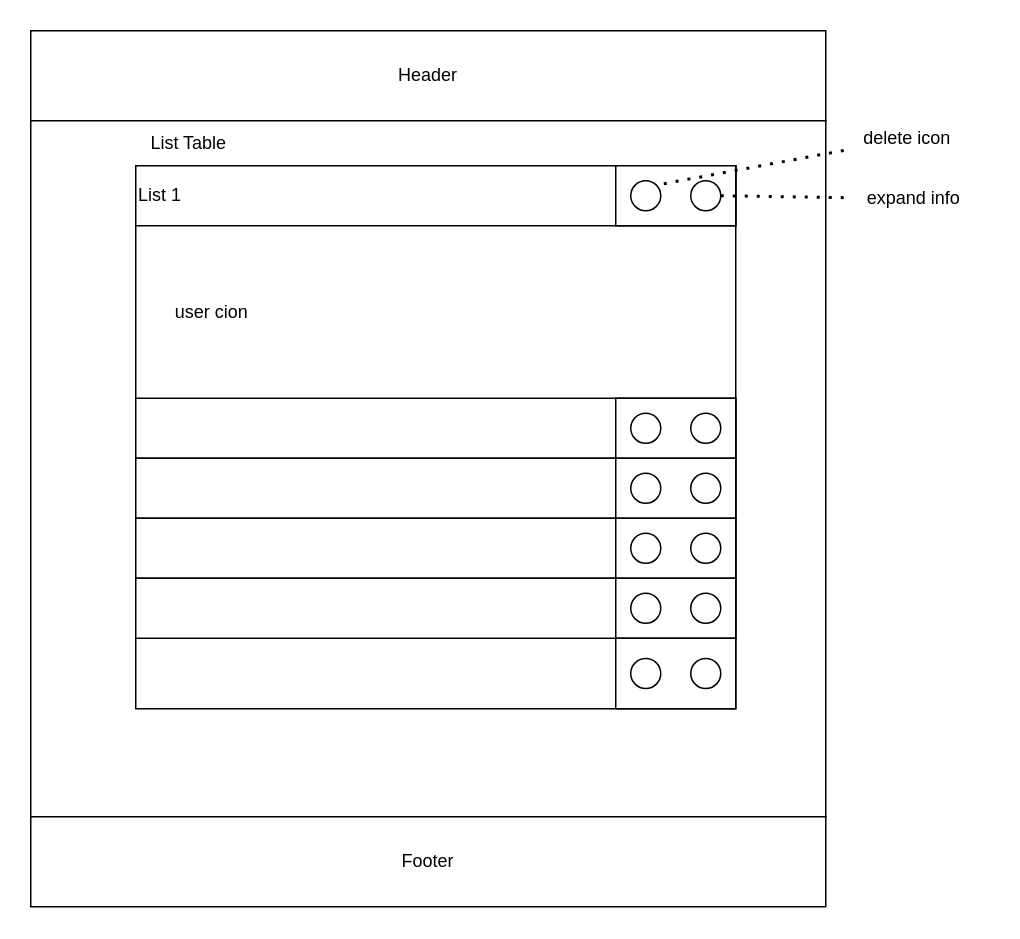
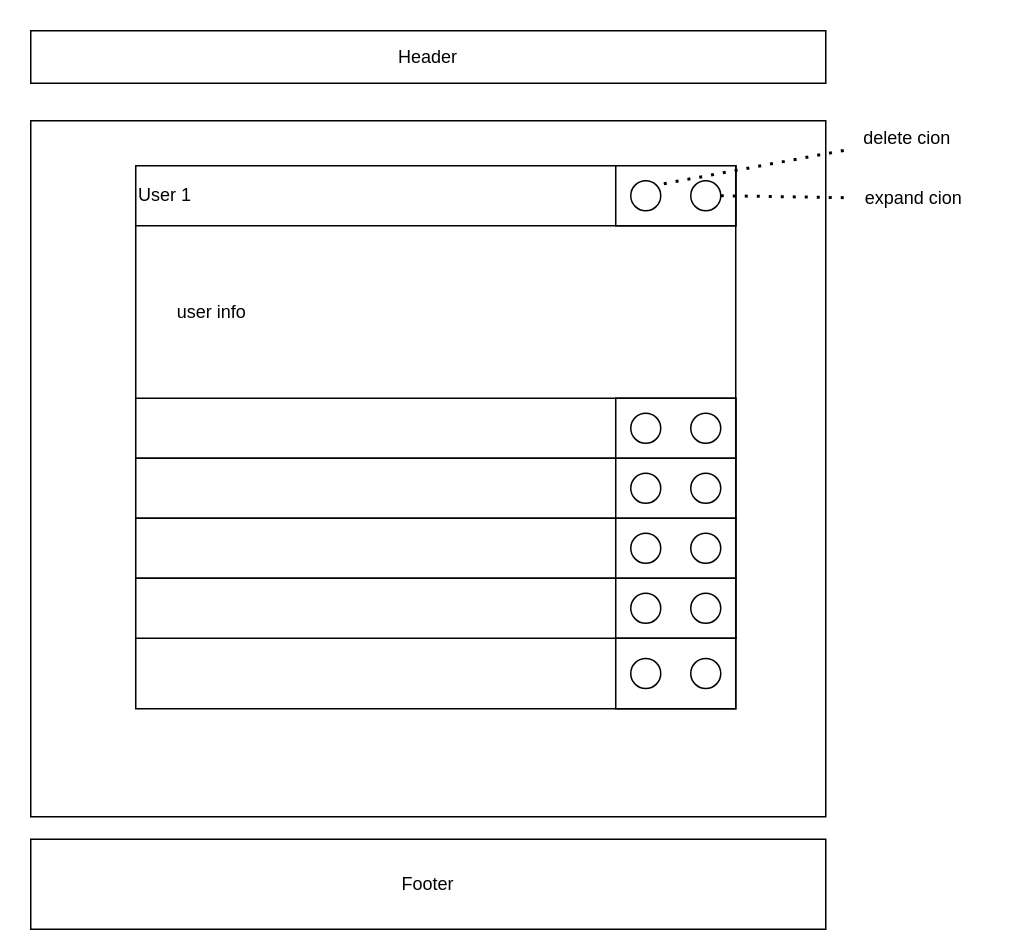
(428, 76) -> (428, 57)
(908, 139) -> (908, 139)
(188, 143) -> none
(164, 196) -> (167, 196)
(917, 199) -> (917, 199)
(215, 313) -> (215, 313)
(428, 862) -> (428, 884)
